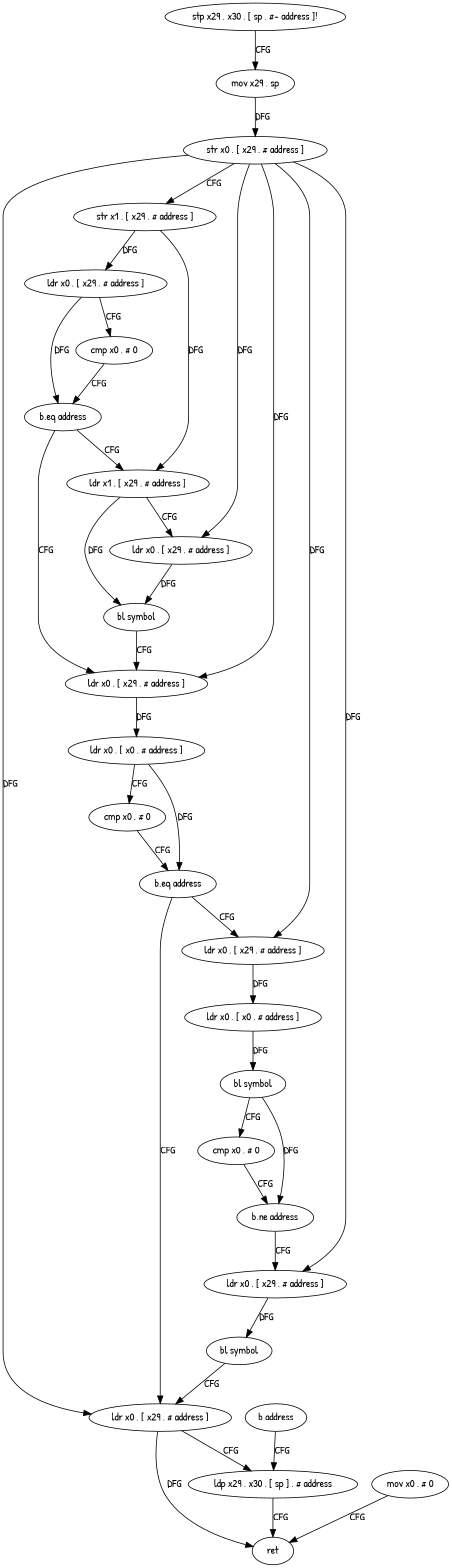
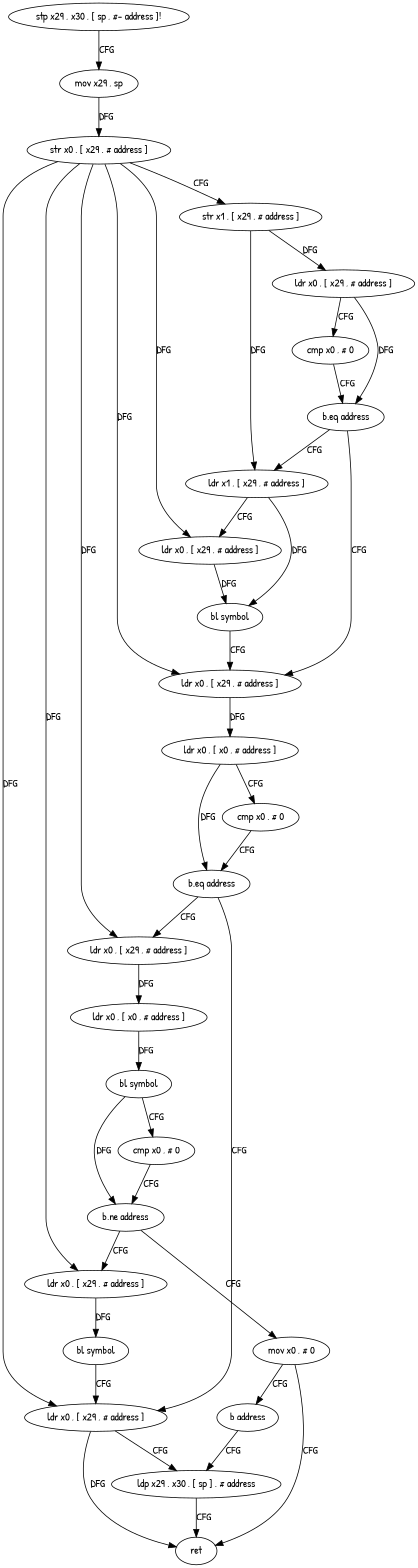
none -> (206, 1282)
none -> (272, 1381)
